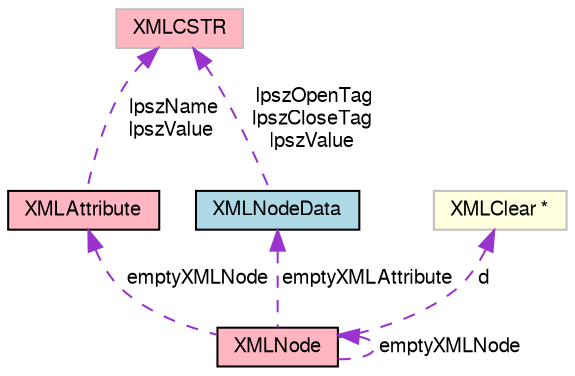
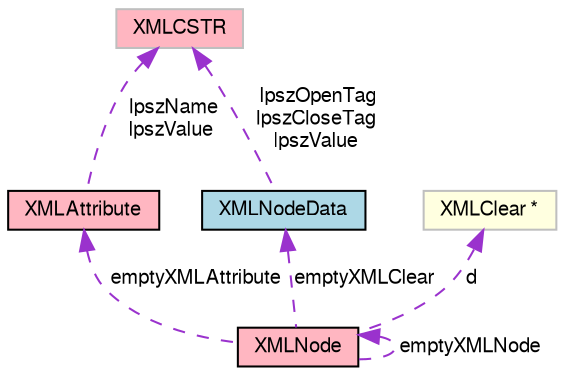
(196, 279) -> (194, 279)
(365, 279) -> (362, 279)
